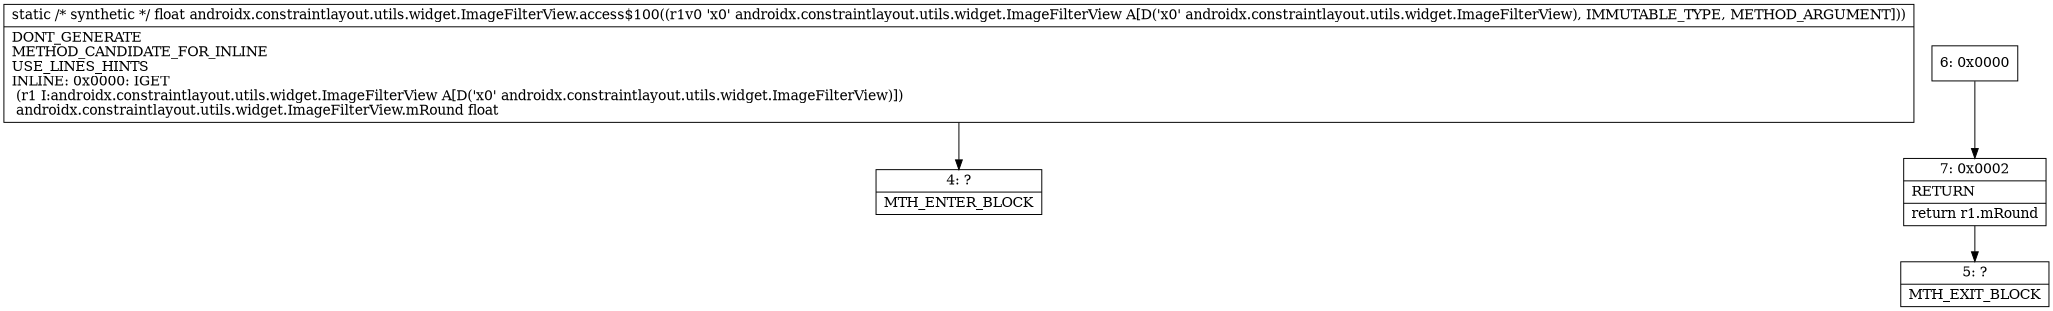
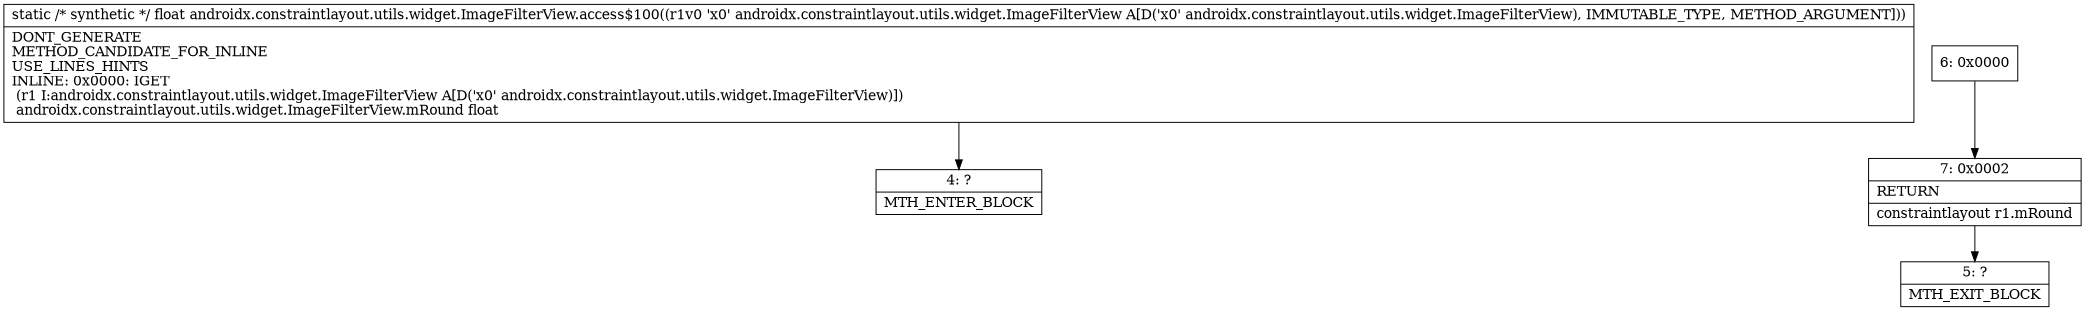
(1975, 214) -> (1975, 214)
